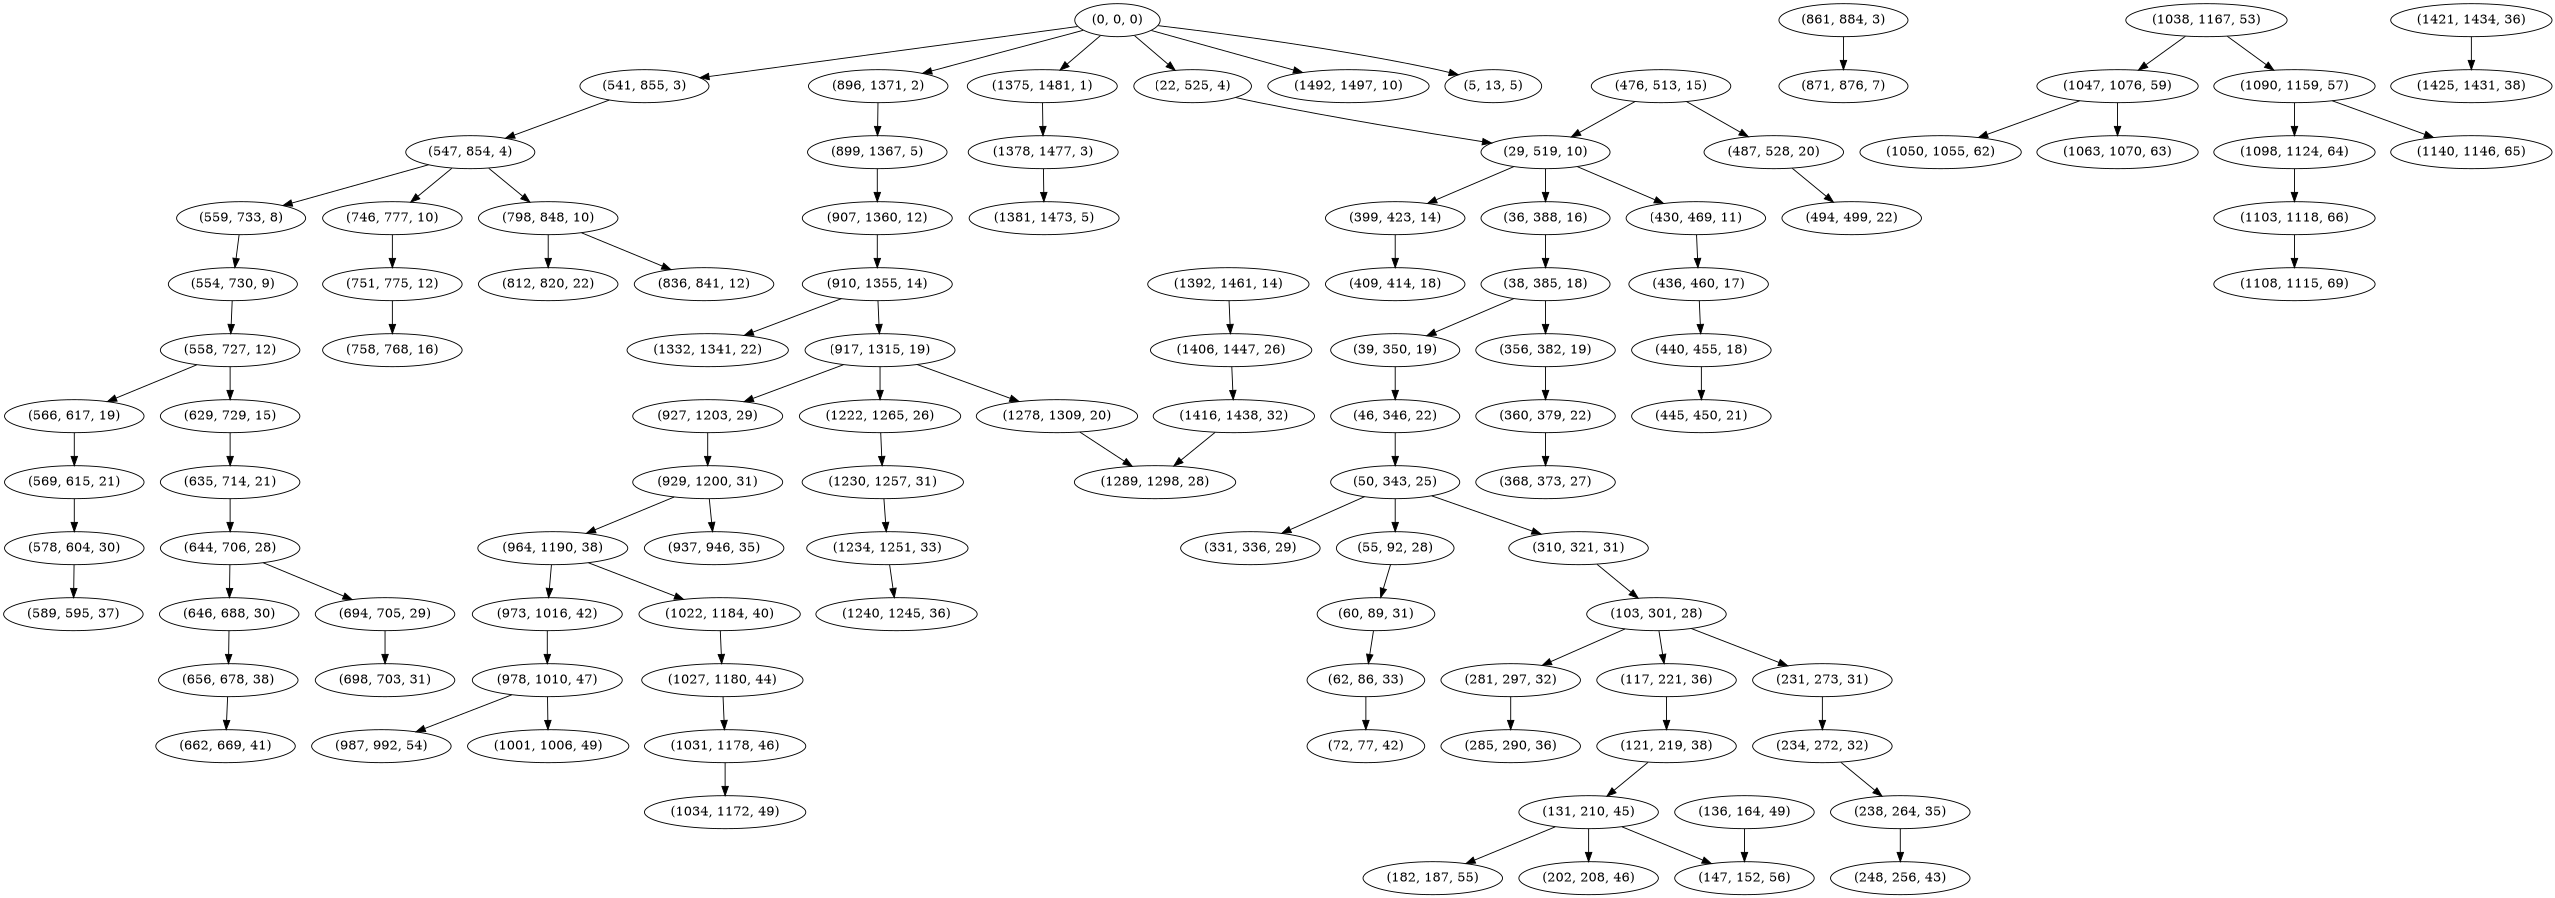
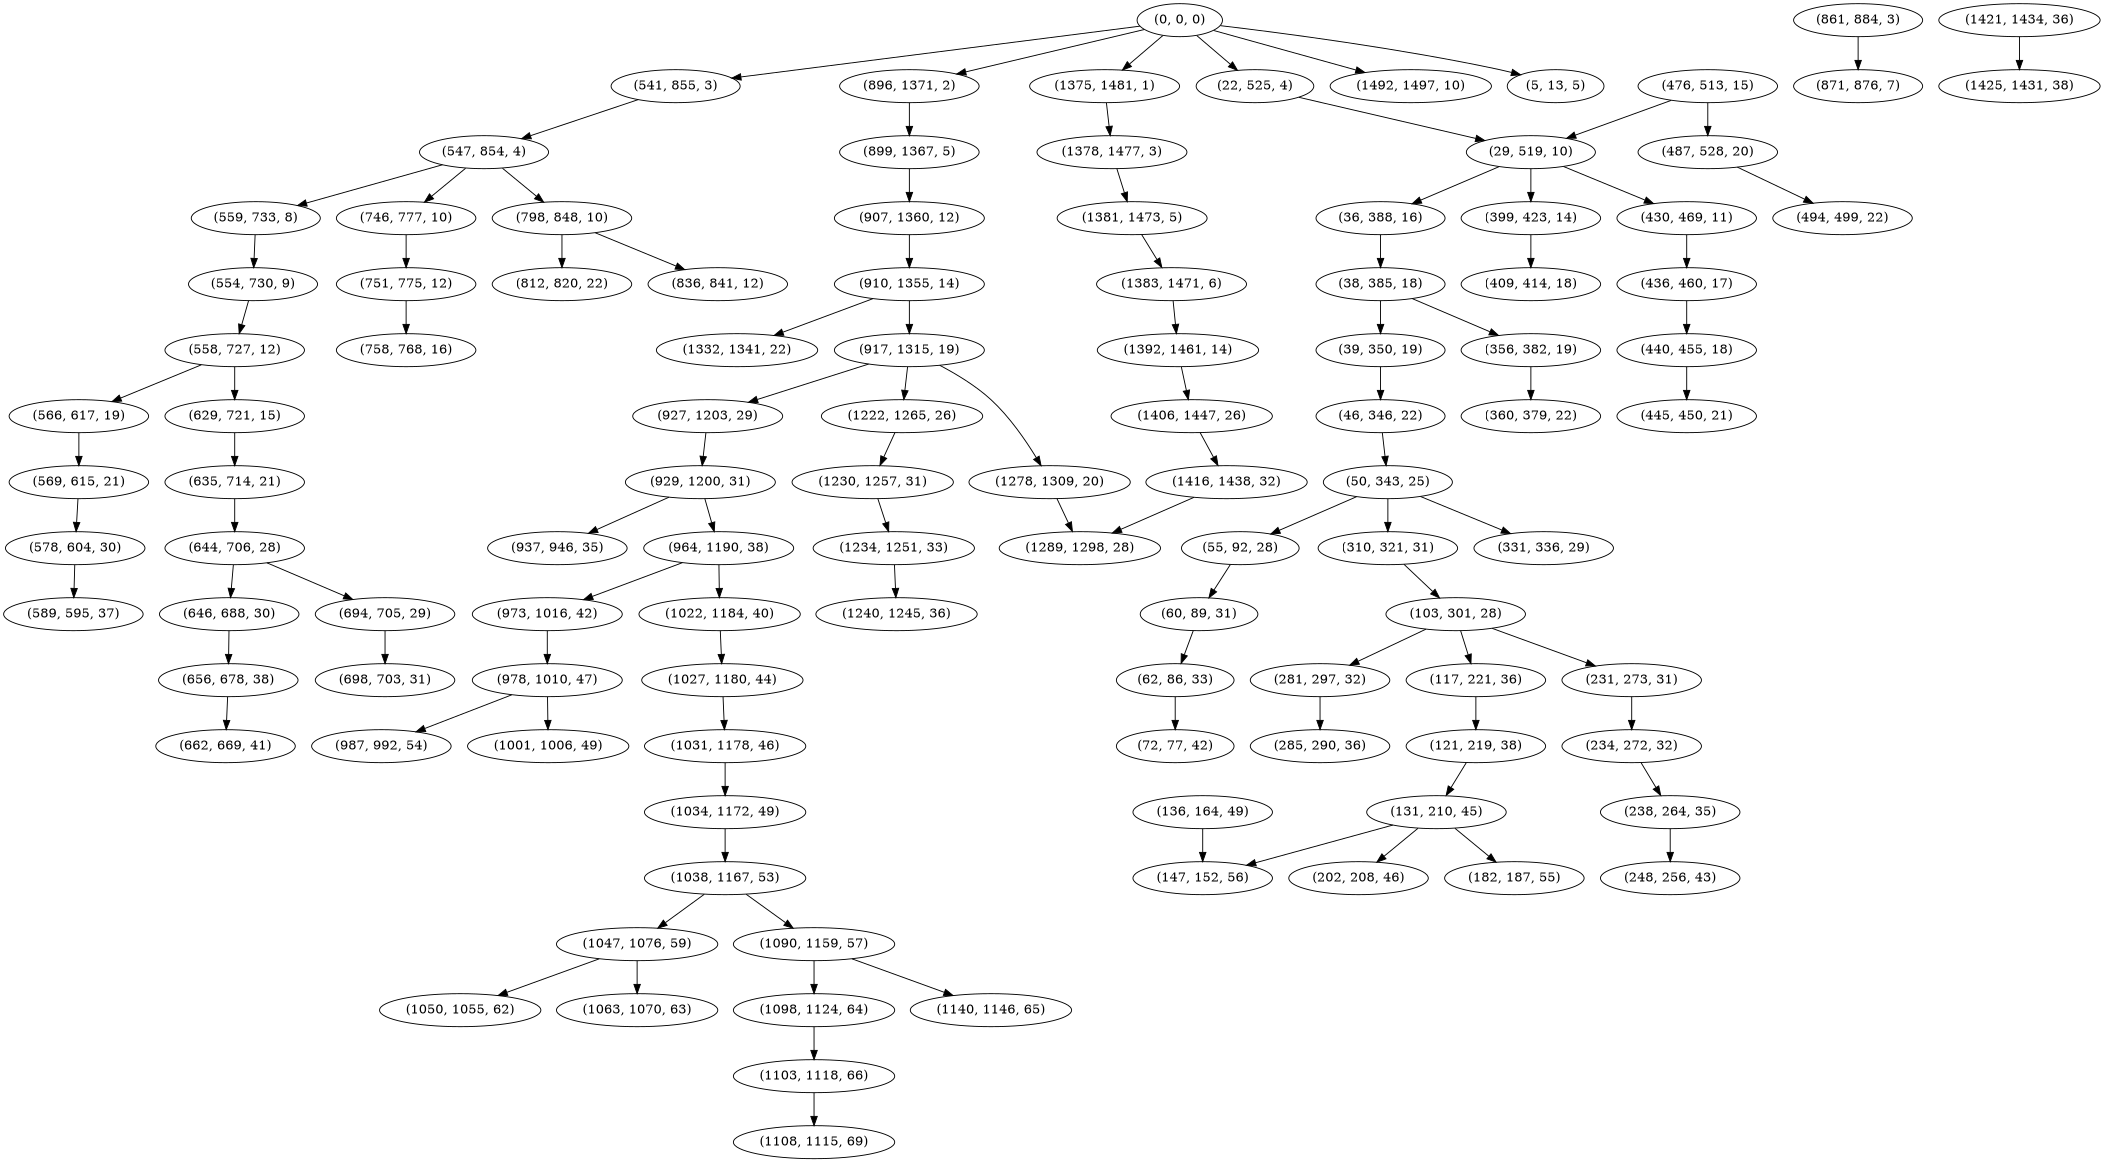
none -> (1172, 284)
(230, 416) -> (235, 416)
(1546, 482) -> none
none -> (725, 841)
